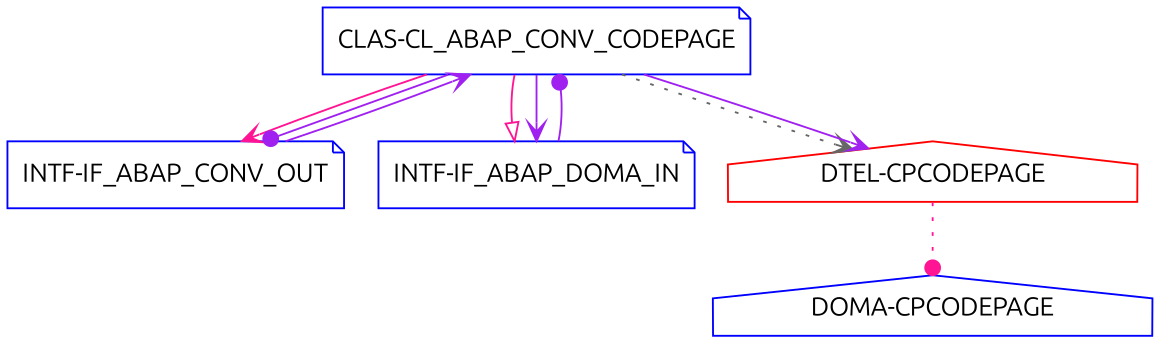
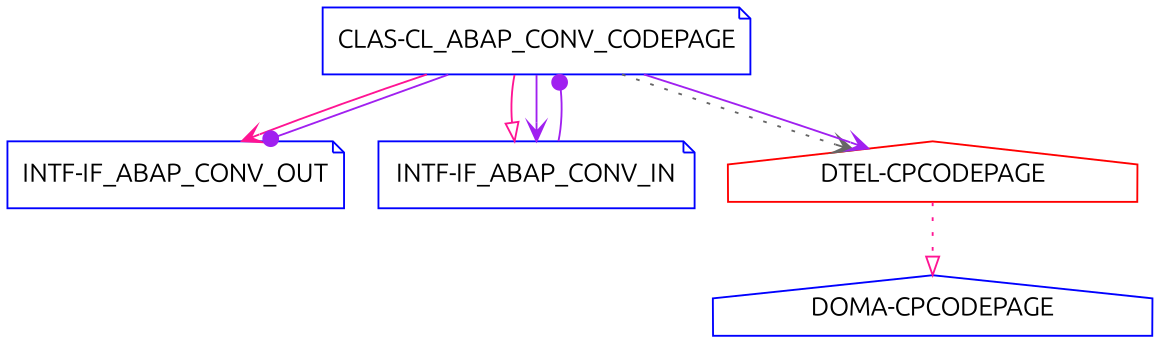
(369, 112) -> none
(537, 175) -> (537, 175)
(933, 229) -> (933, 229)
